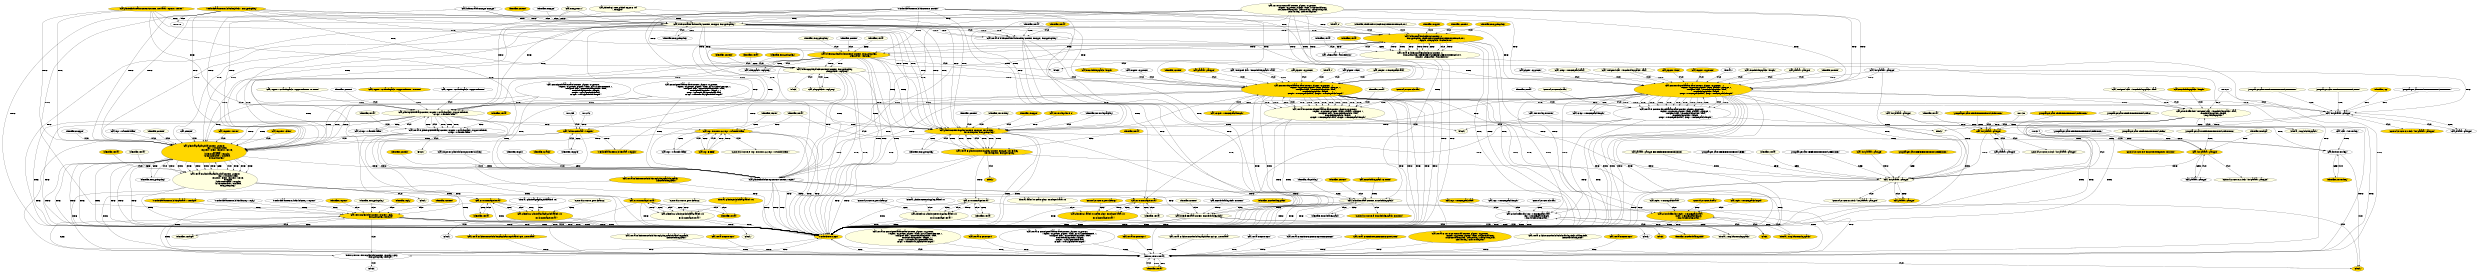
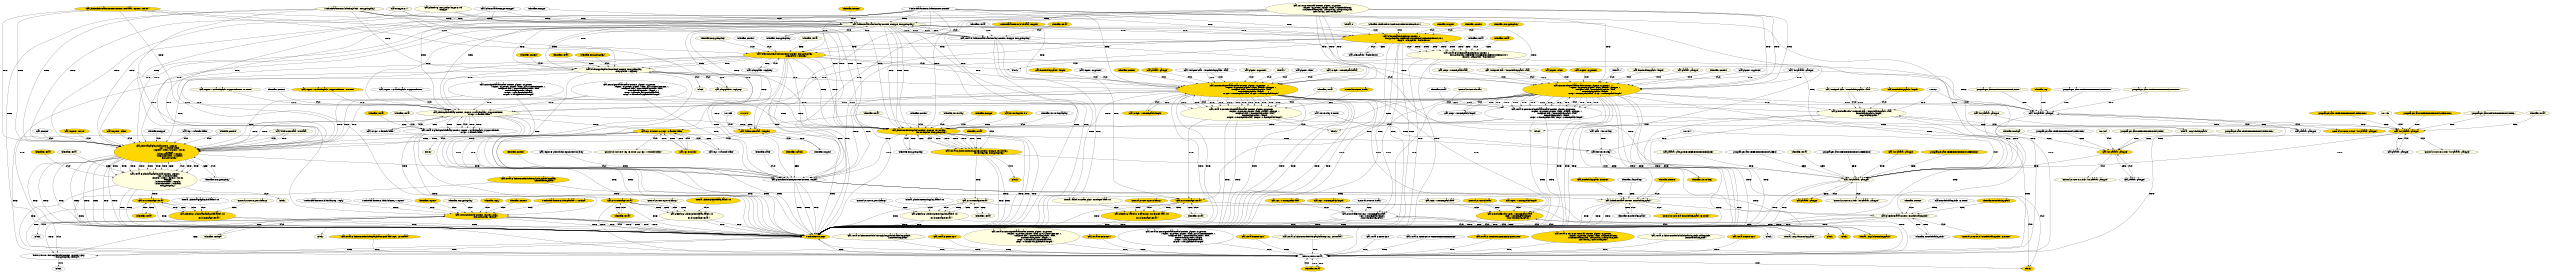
(231, 9) -> (350, 9)
(177, 24) -> none
(586, 113) -> (744, 113)
(769, 113) -> none
none -> (291, 131)
none -> (2103, 131)
(2092, 135) -> (1945, 226)
(604, 139) -> (711, 33)
(515, 152) -> (763, 152)
(707, 152) -> (688, 152)
(1503, 201) -> (1329, 201)
(1514, 224) -> (1926, 224)
(1310, 237) -> (1431, 237)
(1689, 237) -> (1930, 237)
(921, 249) -> (943, 249)
